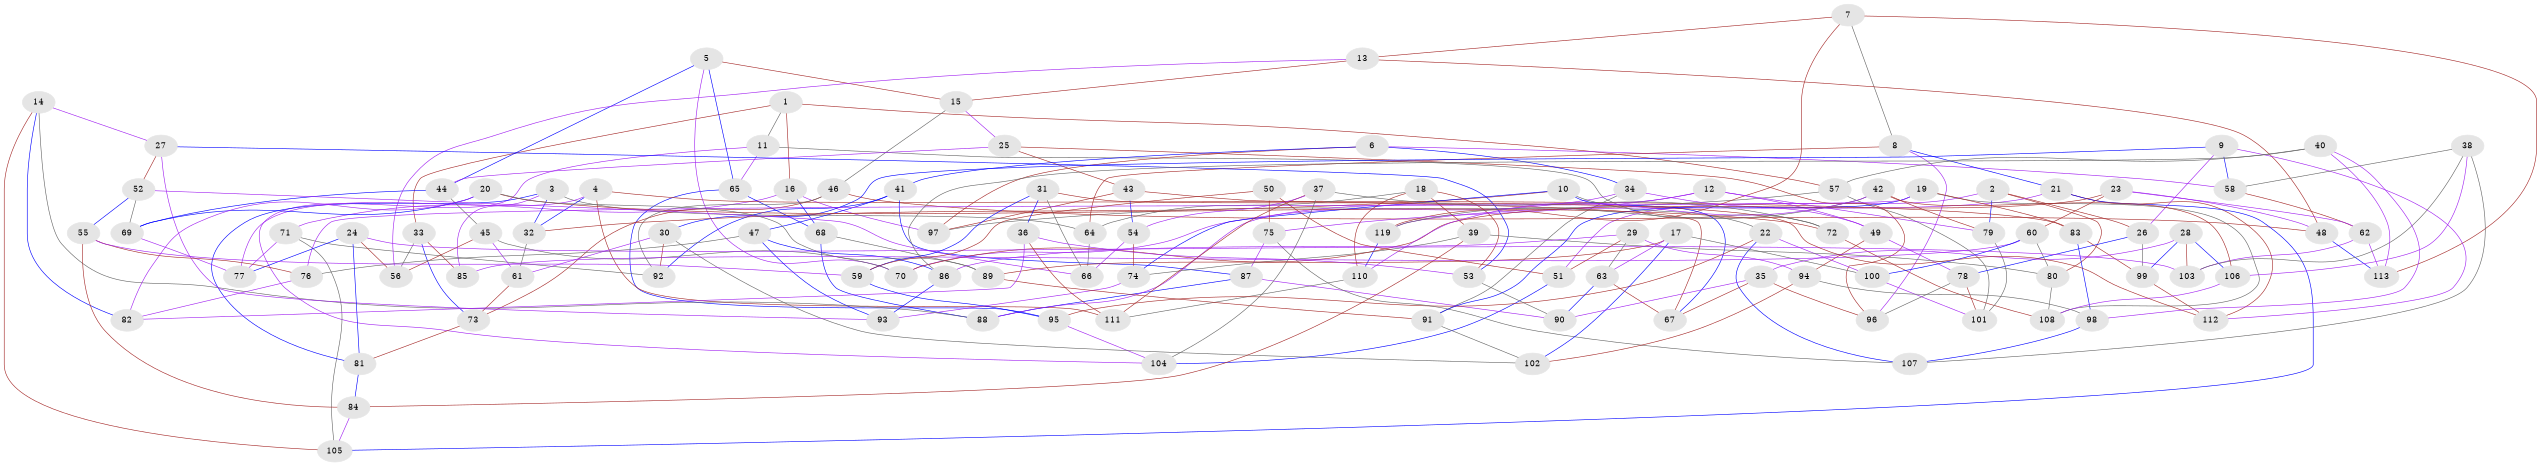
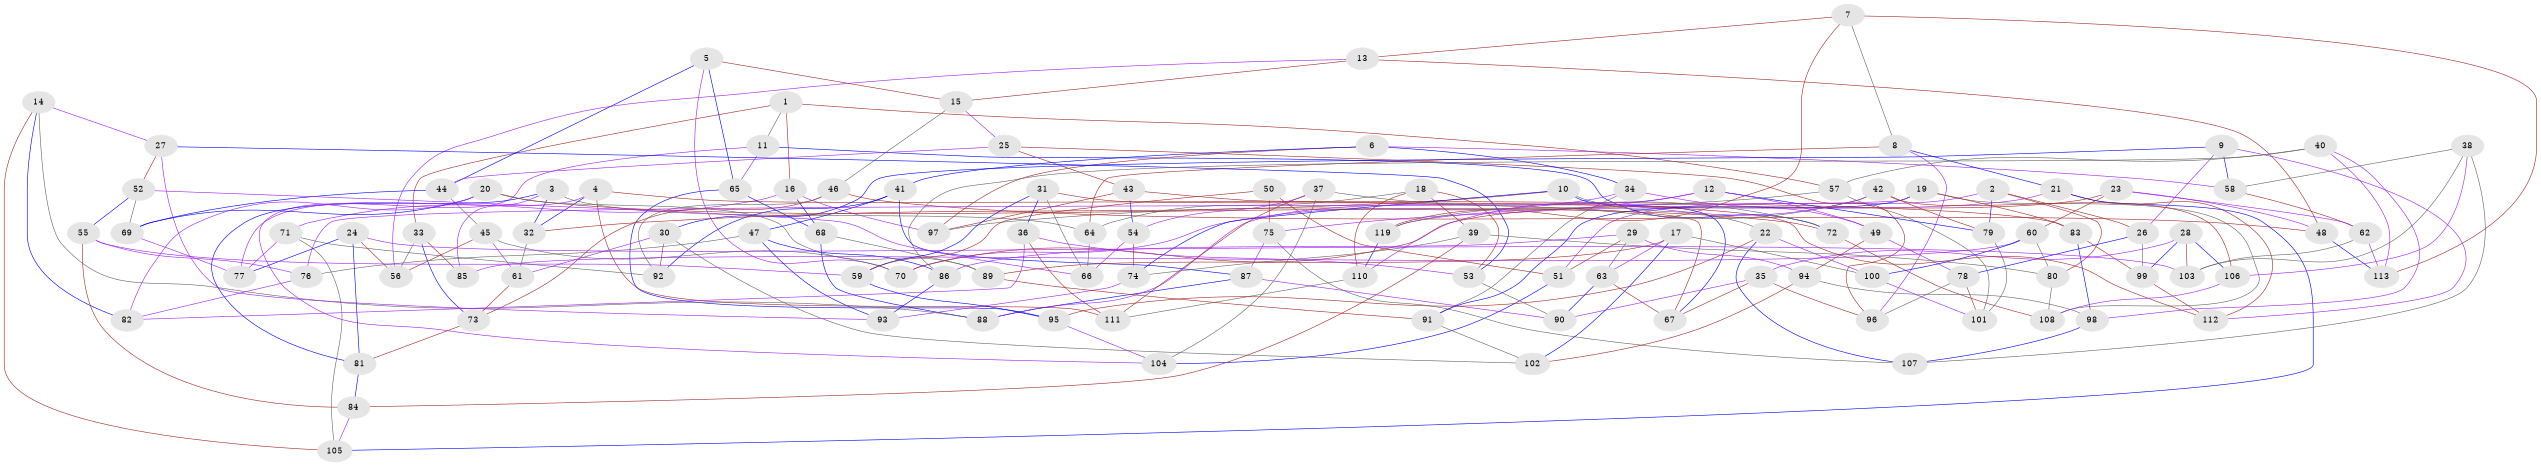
(1227, 159) -> (1227, 159)
(1855, 212) -> (1855, 212)
(2277, 255) -> (2277, 255)
(193, 258) -> (193, 258)
